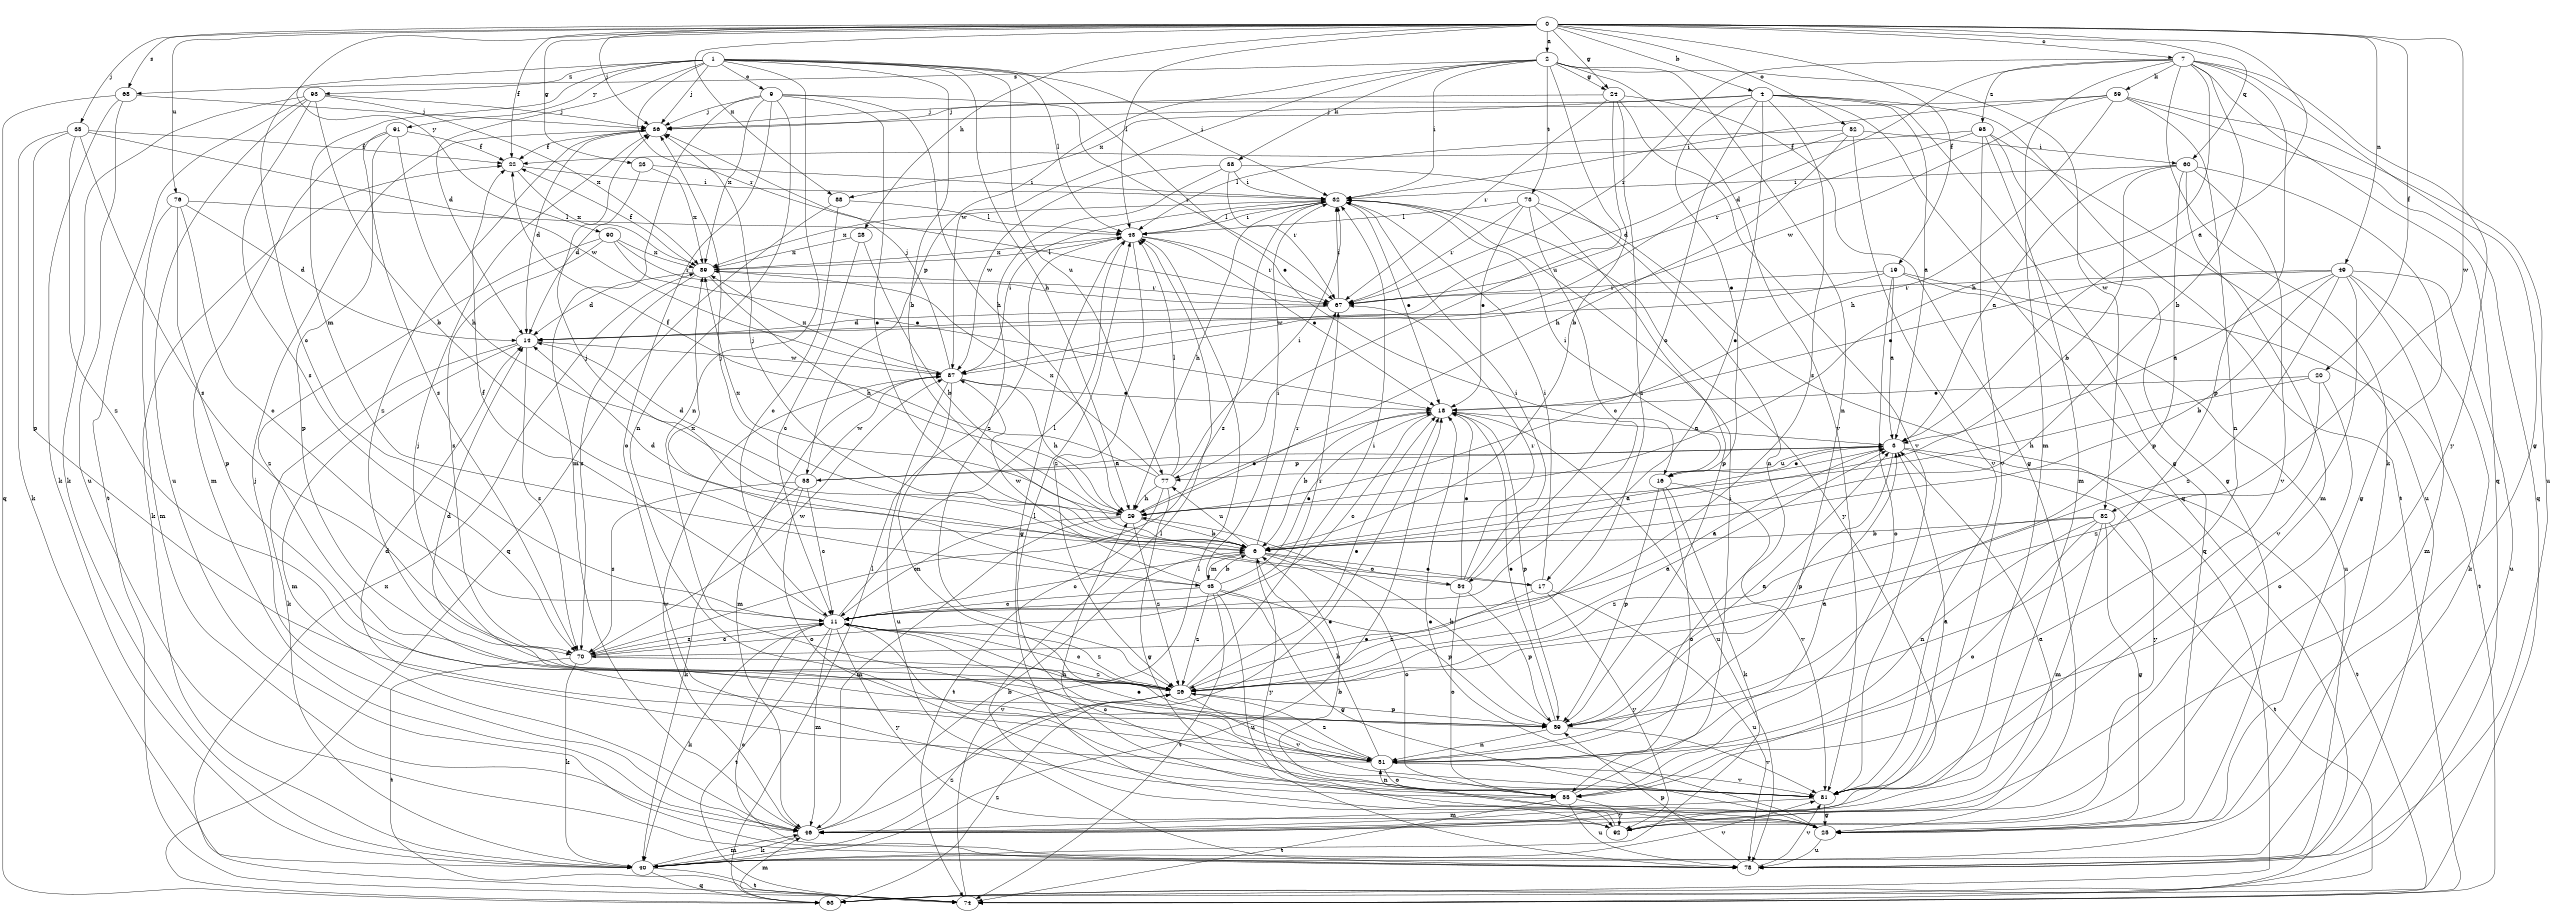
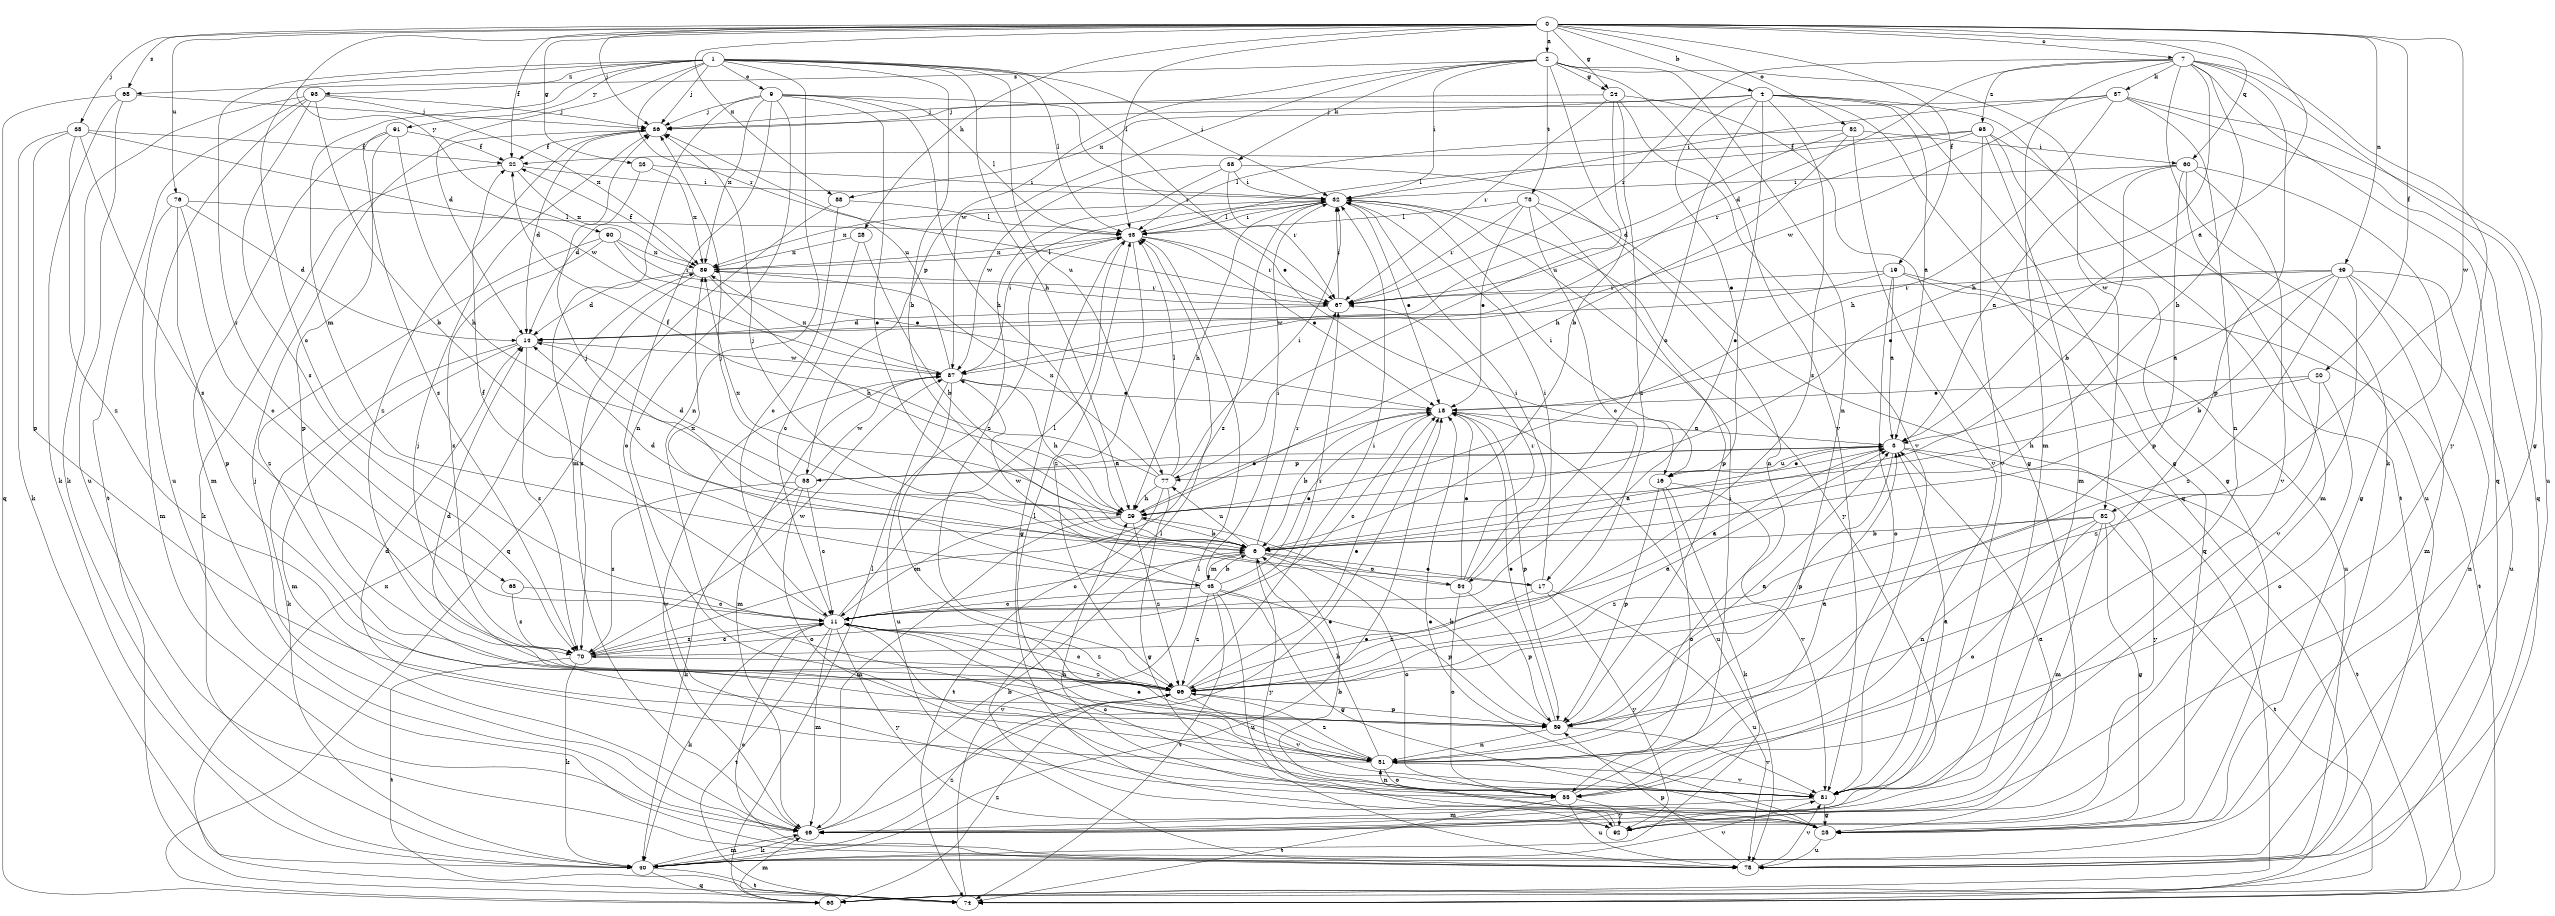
(2117, 94) -> (2117, 94)
none -> (960, 139)
none -> (1578, 167)
(907, 253) -> (907, 253)
(1555, 336) -> (1526, 321)
(2470, 569) -> (2470, 569)
(158, 577) -> (206, 586)
none -> (512, 587)
(1181, 692) -> (1181, 692)
